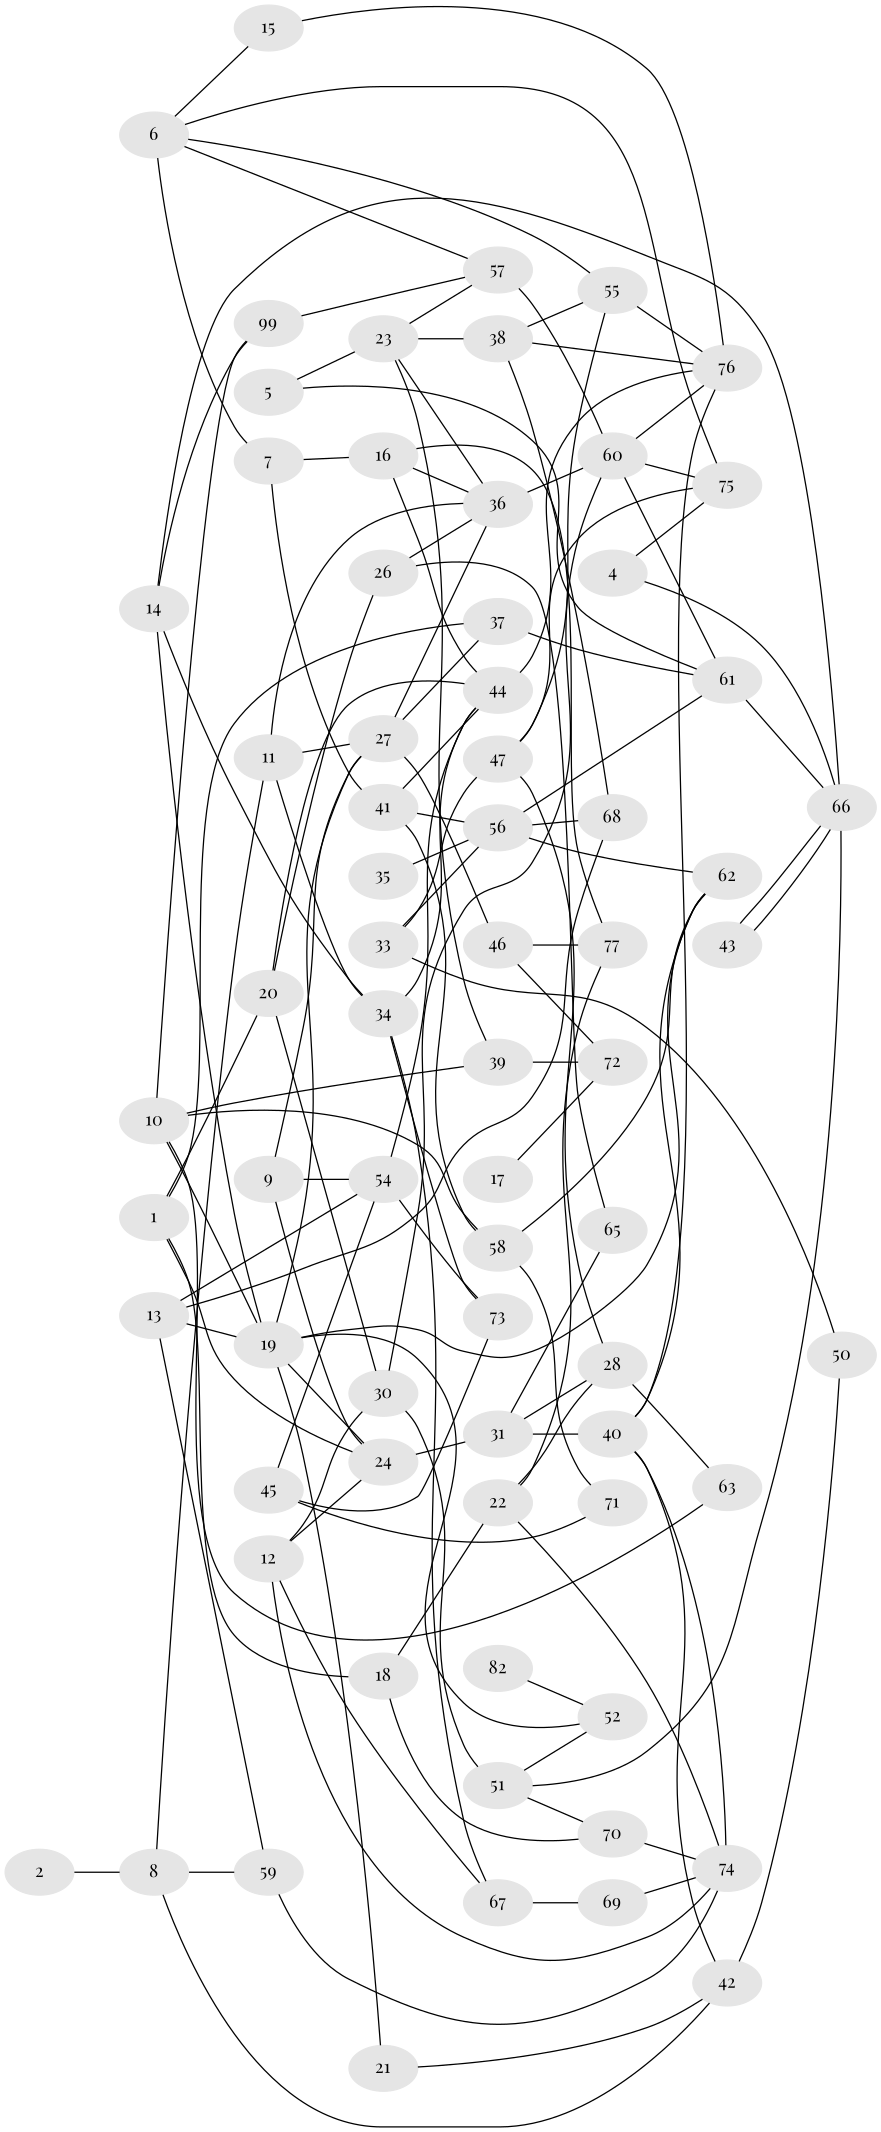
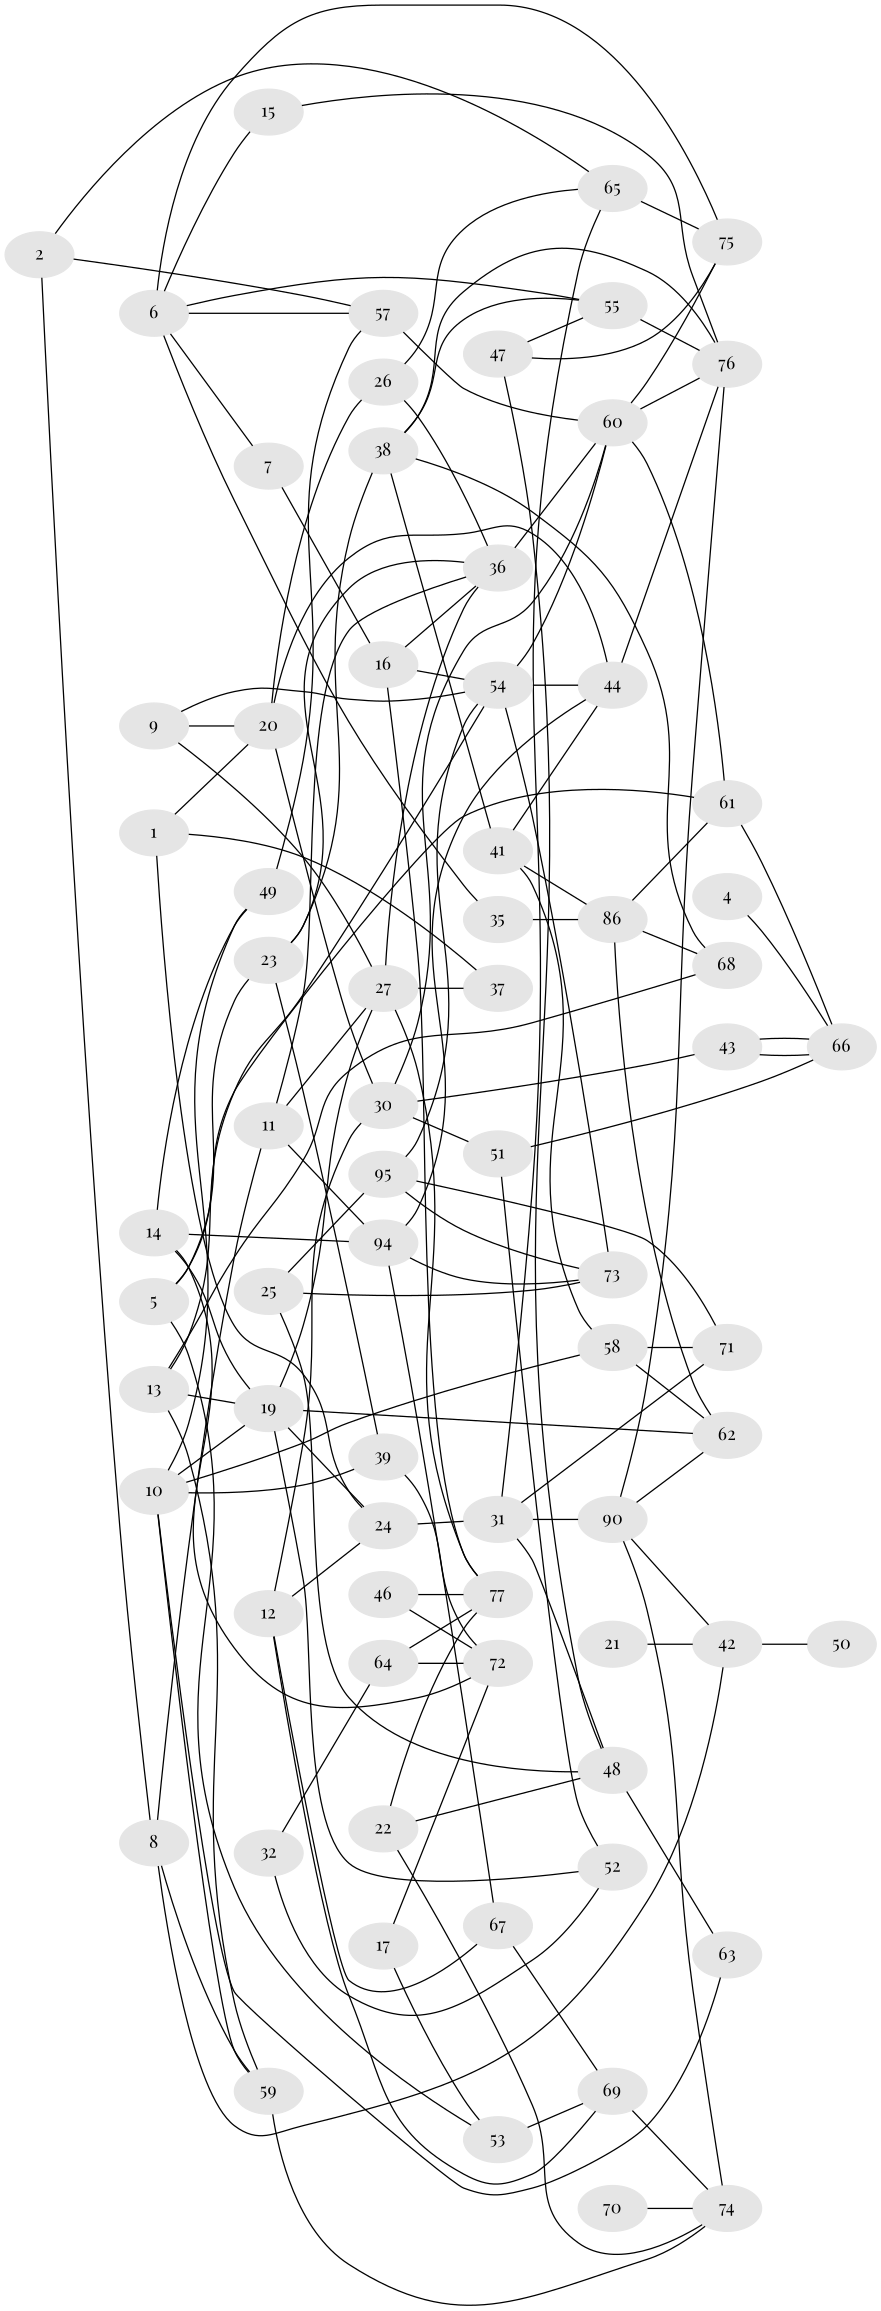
none -> (303, 65)
(575, 229) -> (201, 1579)
(441, 304) -> (213, 280)
(269, 323) -> (269, 892)
(670, 529) -> (670, 215)
none -> (573, 554)
(431, 578) -> (430, 673)
none -> (277, 587)
(299, 642) -> (438, 642)
(610, 658) -> none
(498, 828) -> (613, 920)
(458, 854) -> (434, 1193)
(383, 945) -> none
(383, 1014) -> (383, 1243)
none -> (550, 1082)
none -> (269, 1291)
(311, 1326) -> (212, 726)
(613, 1365) -> (613, 1770)
(613, 1434) -> (613, 1519)
none -> (608, 1437)
(269, 1490) -> (383, 1174)
none -> (383, 1663)
(498, 1668) -> (269, 1853)
(383, 1676) -> none
(349, 1738) -> none
(555, 1810) -> none
(403, 1895) -> (358, 2020)
none -> (211, 1937)
none -> (498, 2140)
